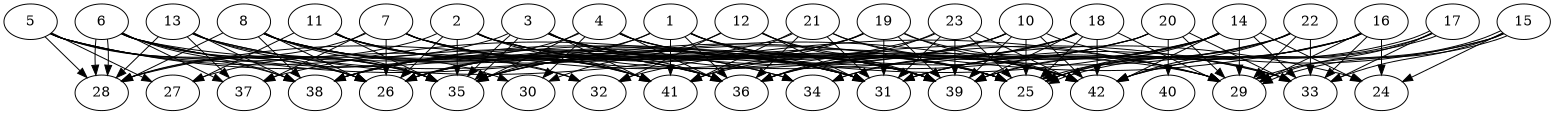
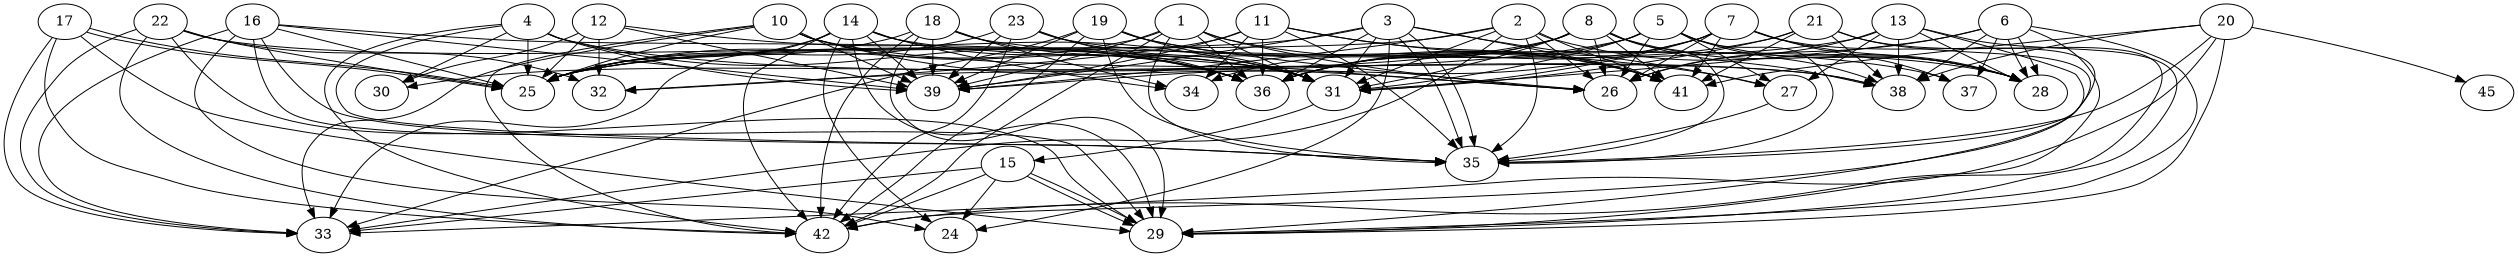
(205, 54) -> (1848, 55)
(274, 57) -> (1626, 140)
(1209, 58) -> (1228, 130)
(1168, 93) -> (2487, 93)
